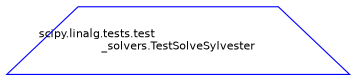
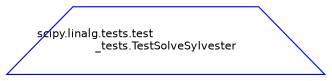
(178, 41) -> (166, 41)
